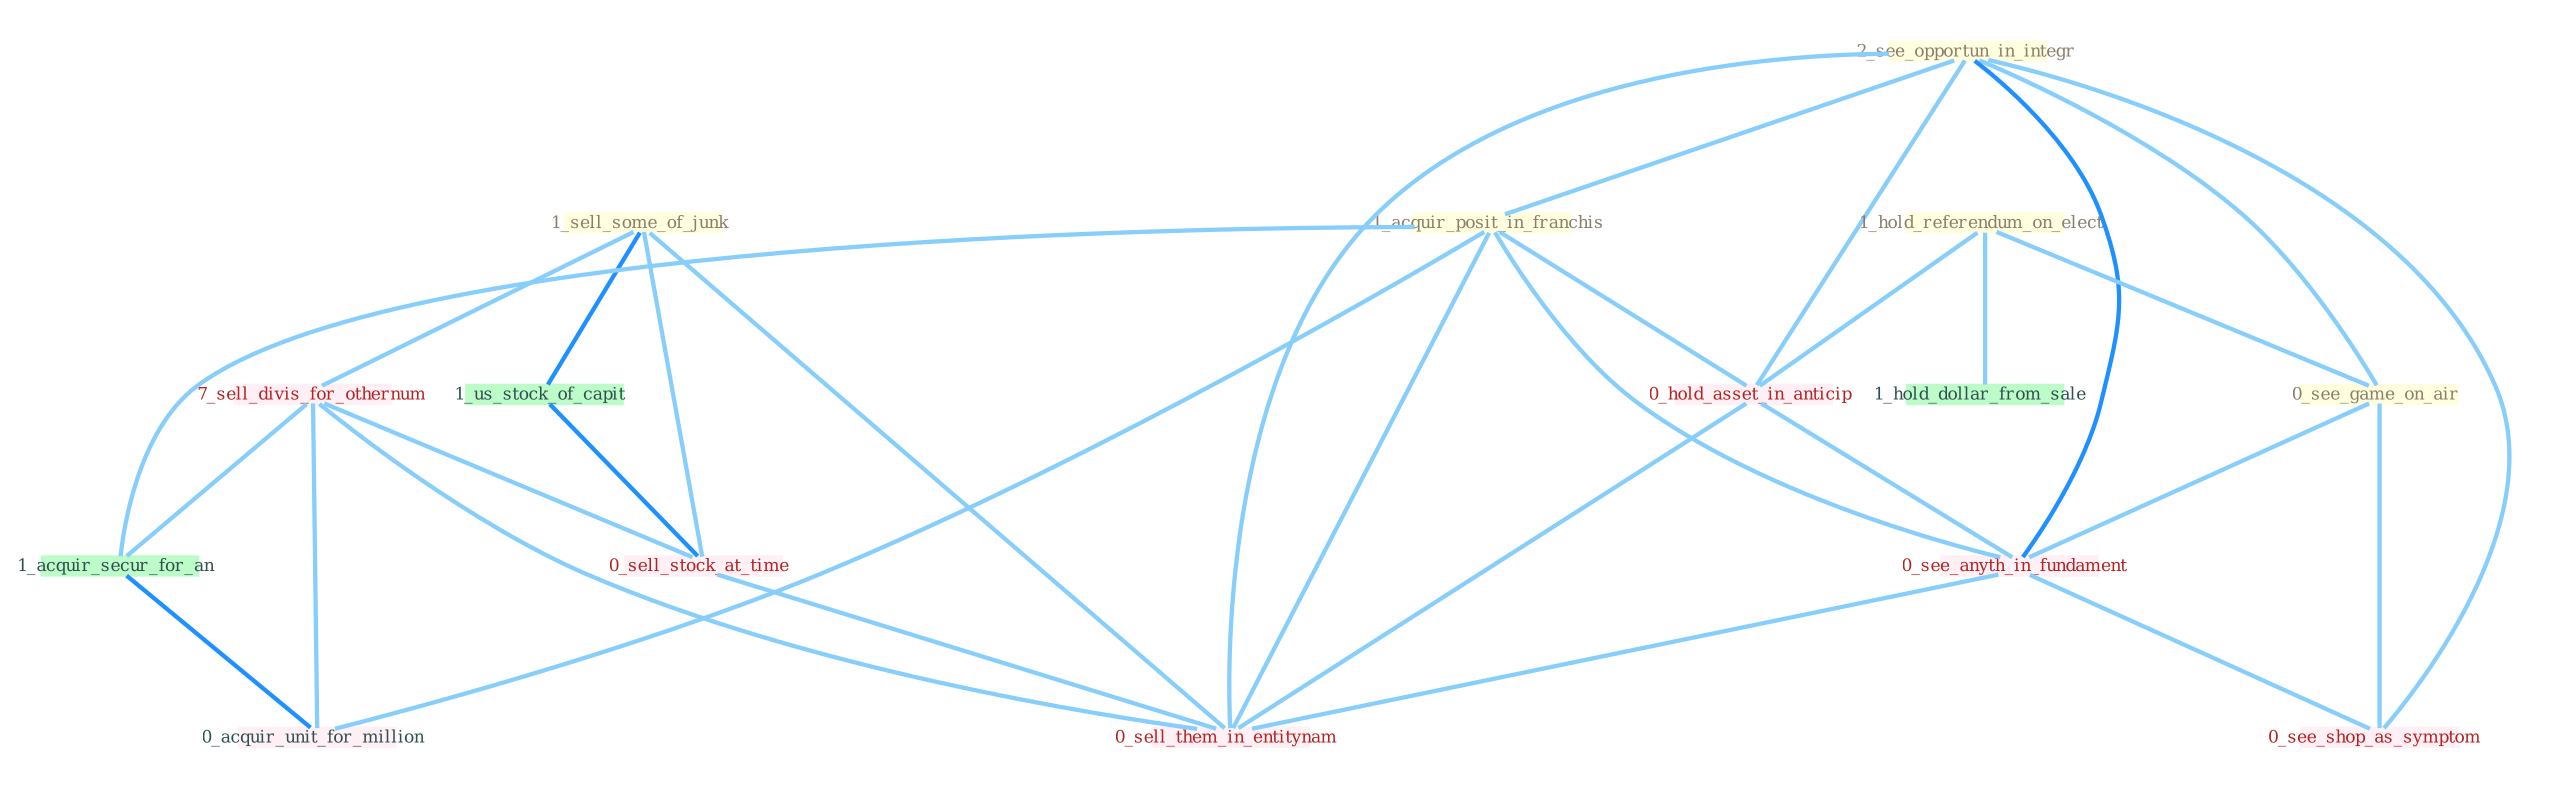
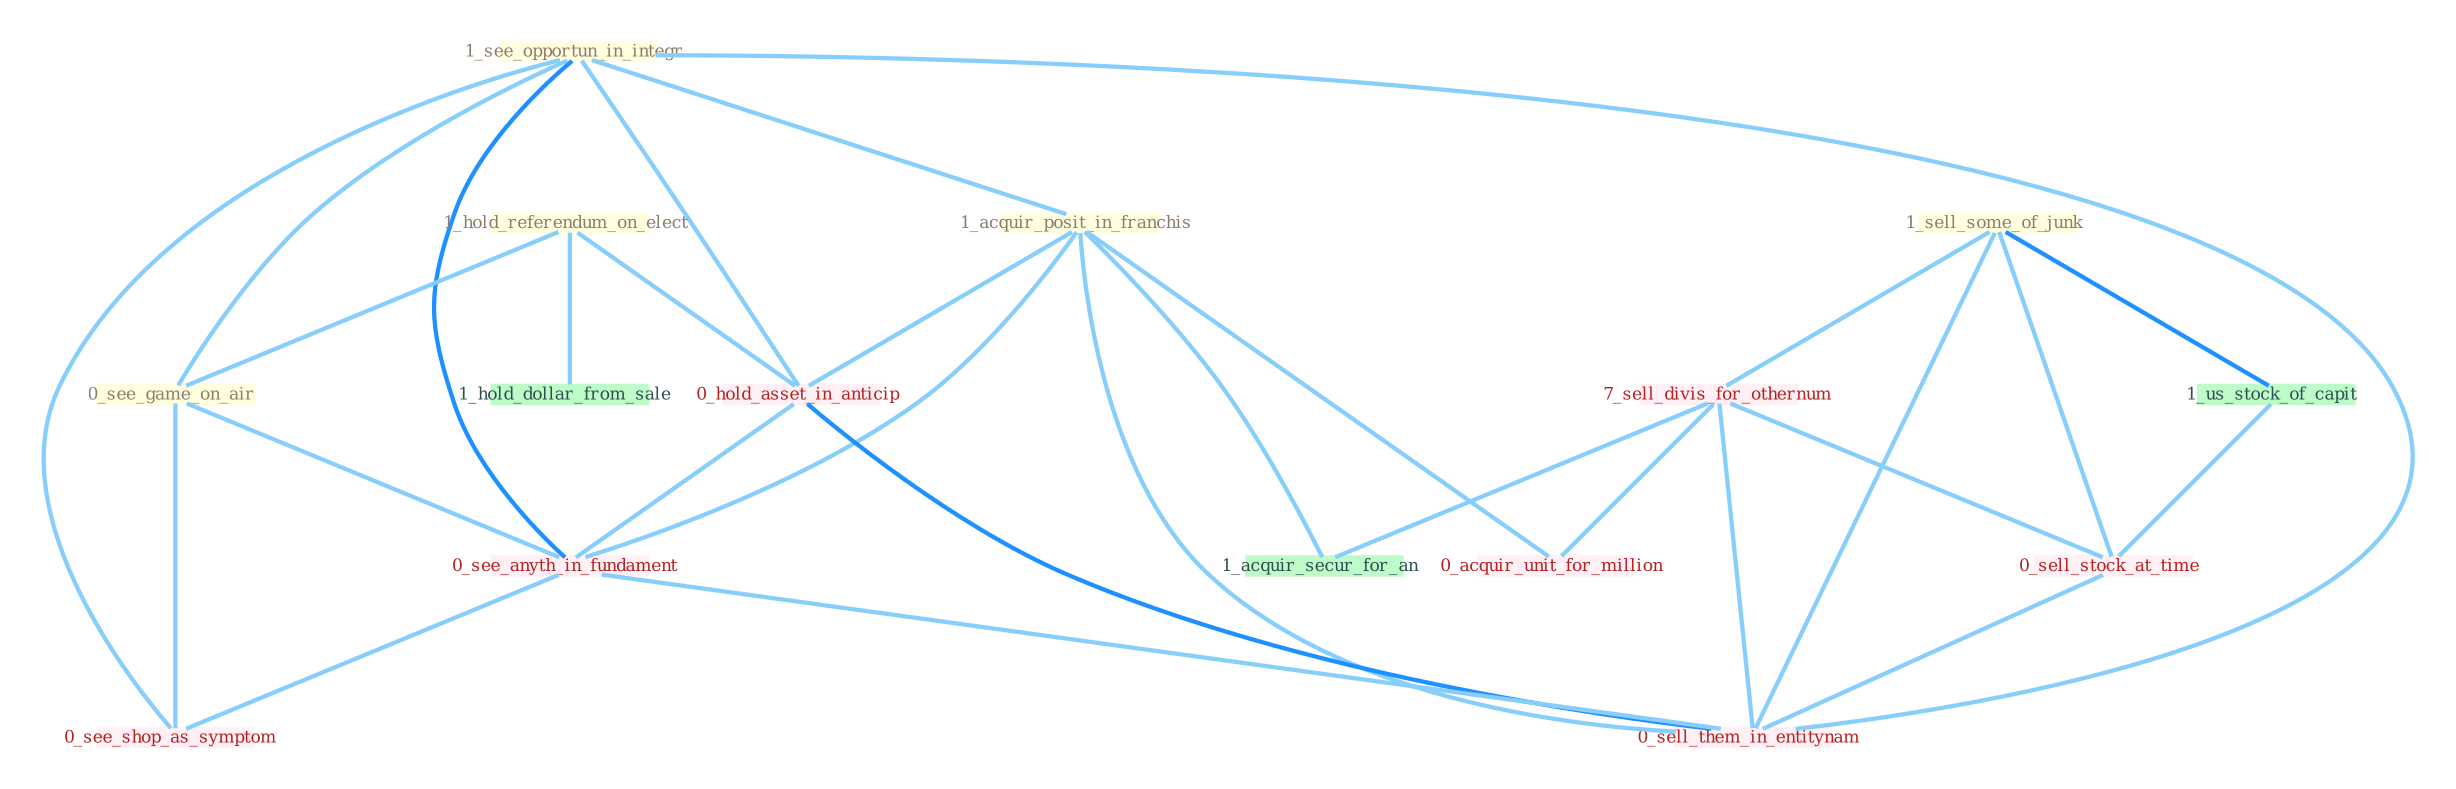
(1968, 51) -> (578, 51)
(624, 480) -> (2195, 480)
(1492, 566) -> (1233, 633)
(219, 652) -> none
(317, 737) -> (1556, 566)
